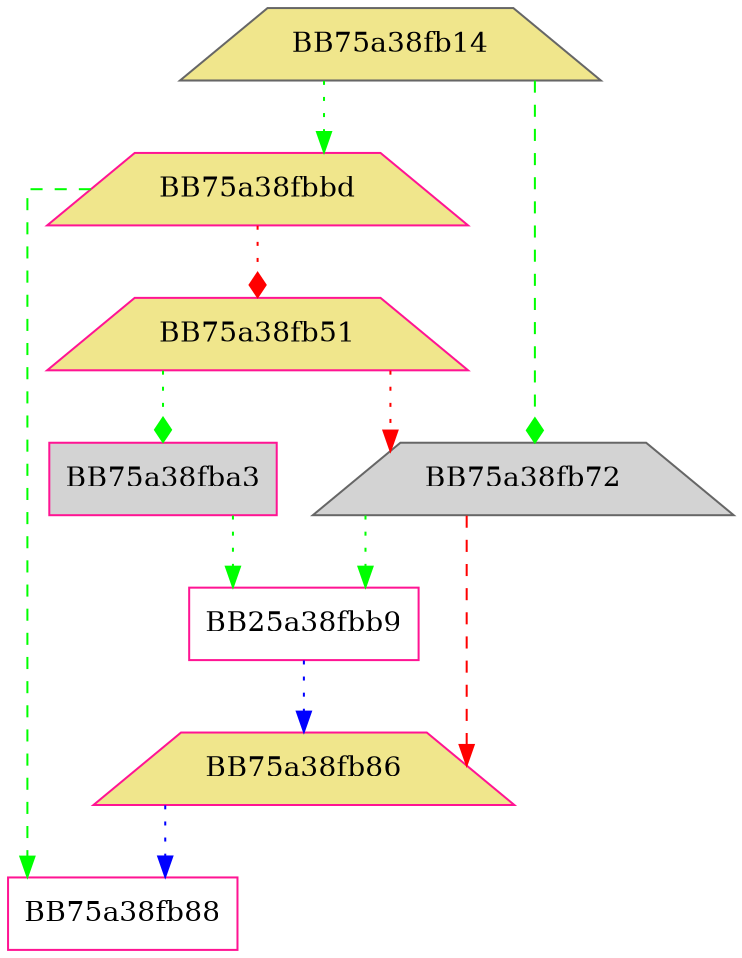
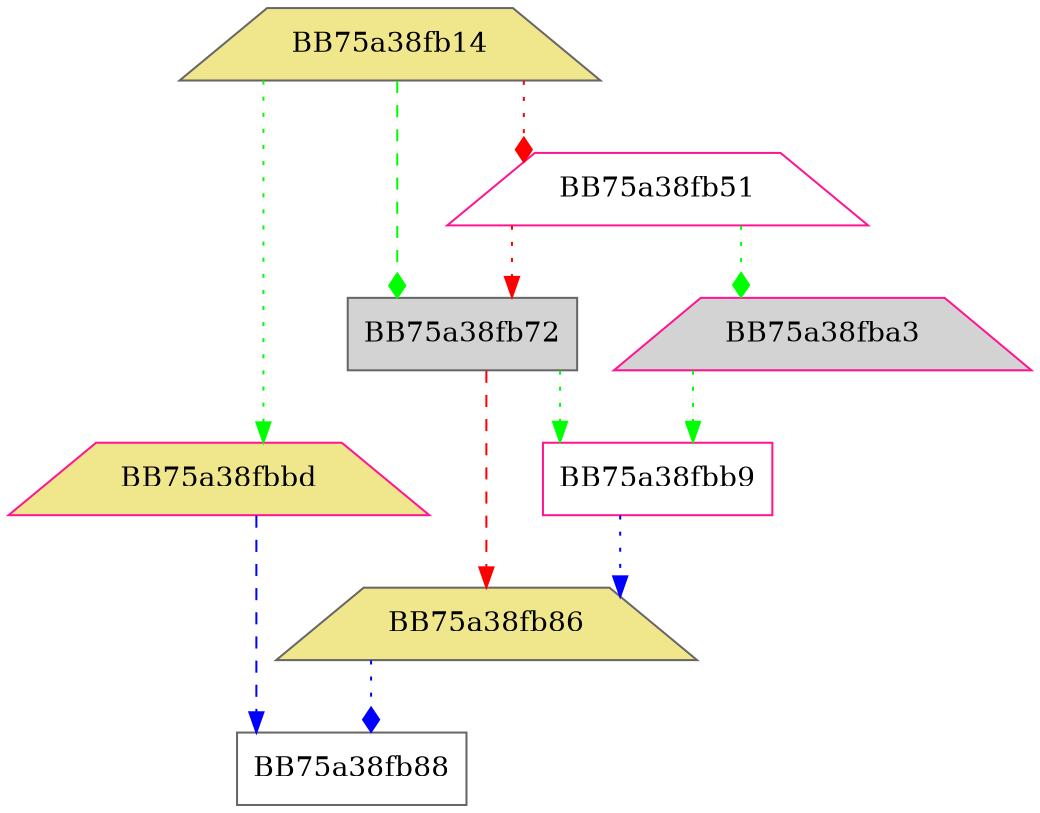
(258, 249) -> (524, 109)
(258, 334) -> (658, 189)
(163, 479) -> (823, 334)
(523, 479) -> (462, 334)
(27, 491) -> (256, 614)
(304, 624) -> (658, 479)
(304, 769) -> (487, 624)
(165, 831) -> (371, 684)
(123, 914) -> (352, 769)
